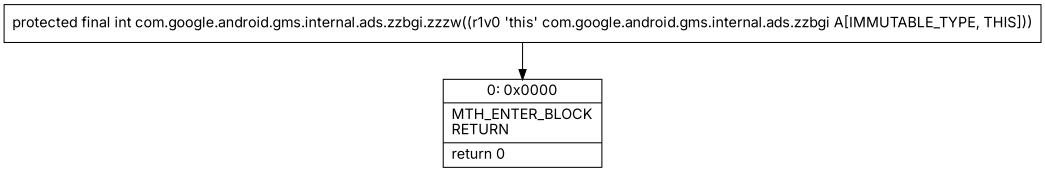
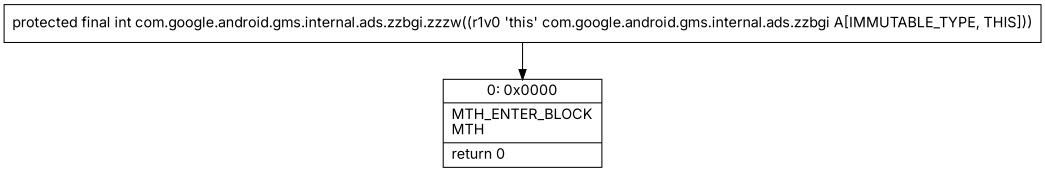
(481, 130) -> (468, 130)
